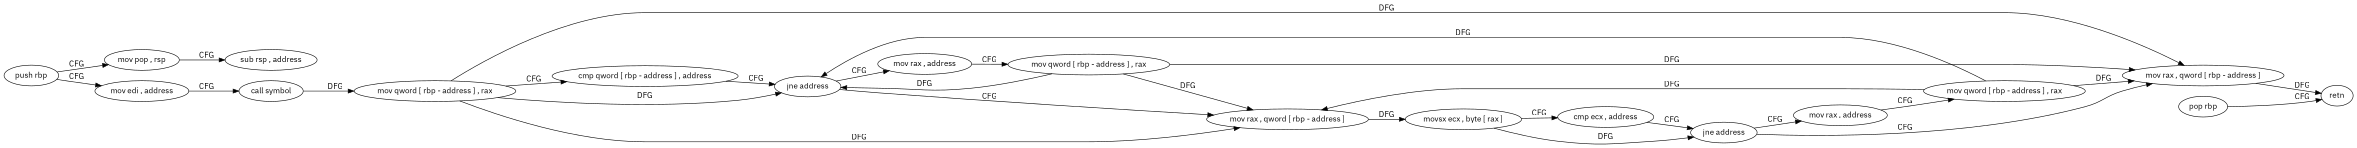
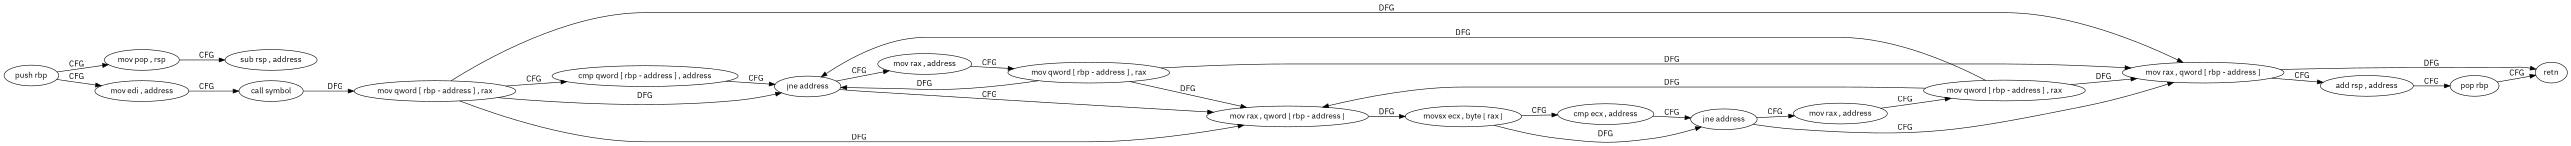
none -> (2367, 86)
